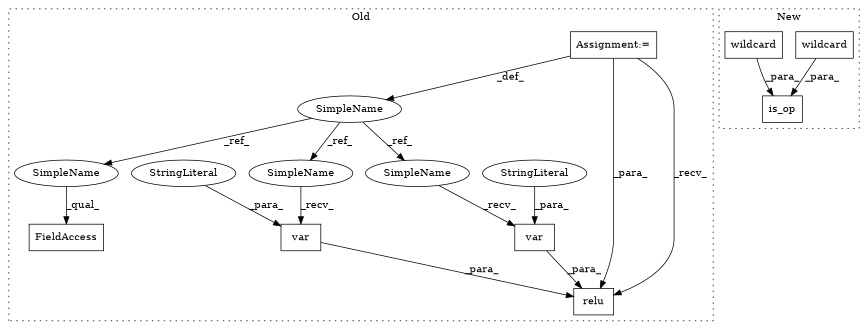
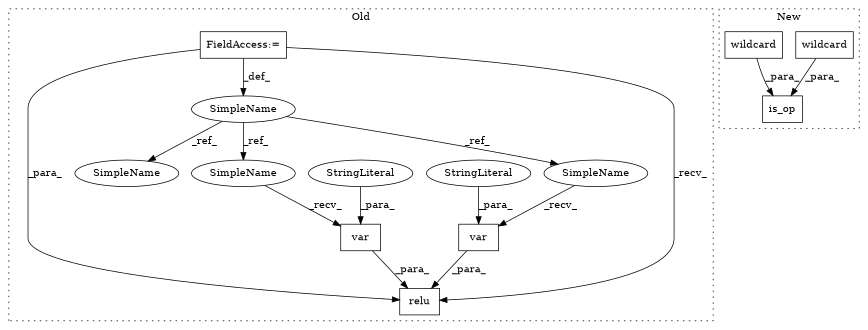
(614, 45) -> (243, 45)
(66, 237) -> none
